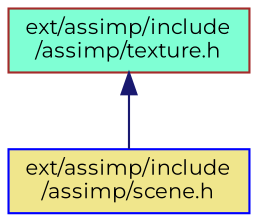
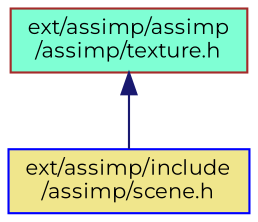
(129, 41) -> (129, 41)
